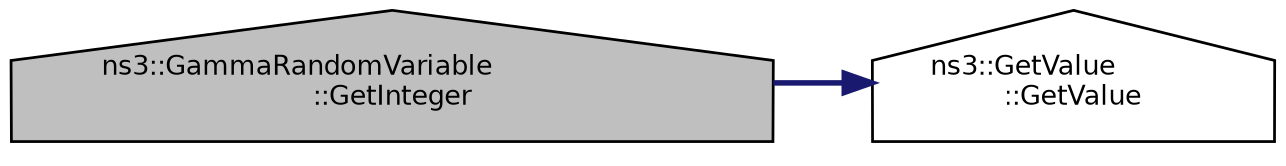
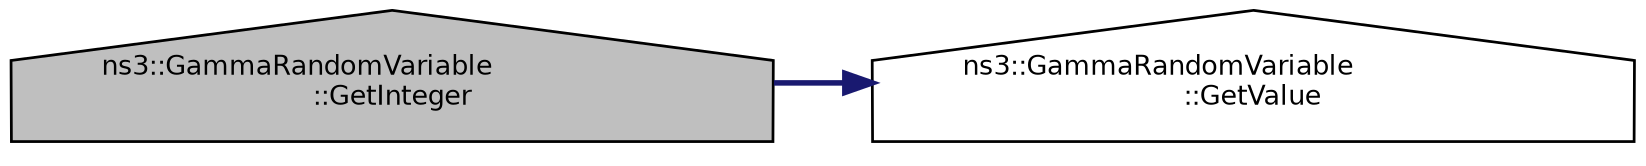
(1074, 83) -> (1253, 83)
